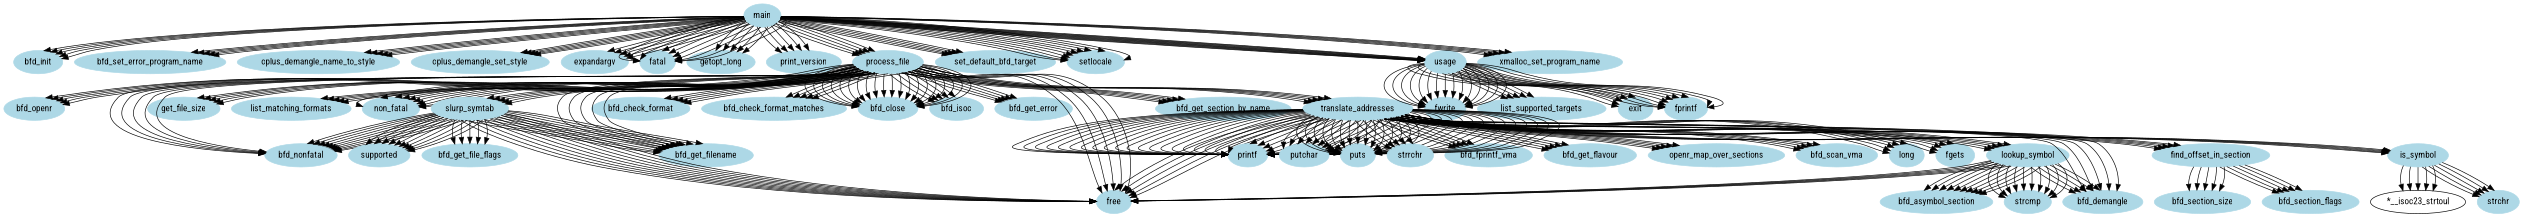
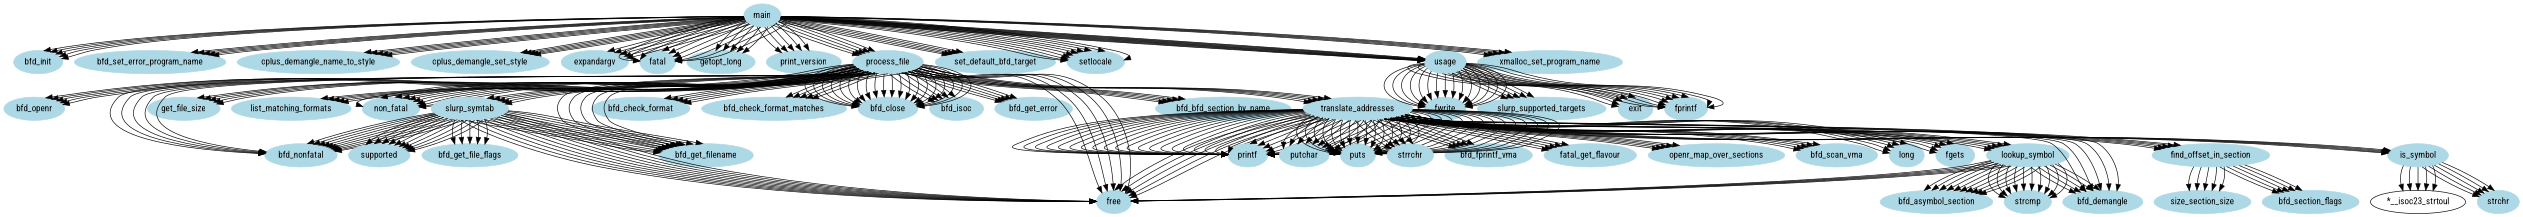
(1223, 109) -> (1223, 109)
(1542, 109) -> (1542, 109)
(1590, 155) -> (1590, 155)
(2202, 202) -> (2202, 202)
